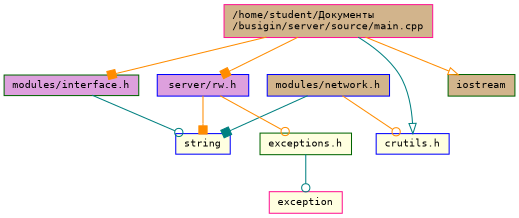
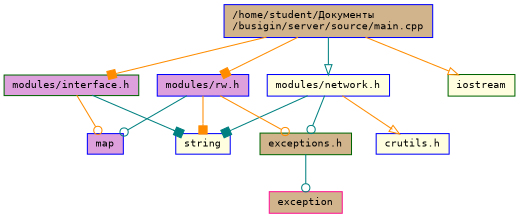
(328, 21) -> (328, 21)
(398, 73) -> (328, 51)
(203, 85) -> (203, 85)
(328, 85) -> (328, 85)
(482, 85) -> (482, 85)
none -> (319, 111)
(367, 112) -> (367, 112)
(133, 113) -> (133, 113)
none -> (105, 144)
(306, 144) -> (306, 144)
(306, 202) -> (306, 202)
